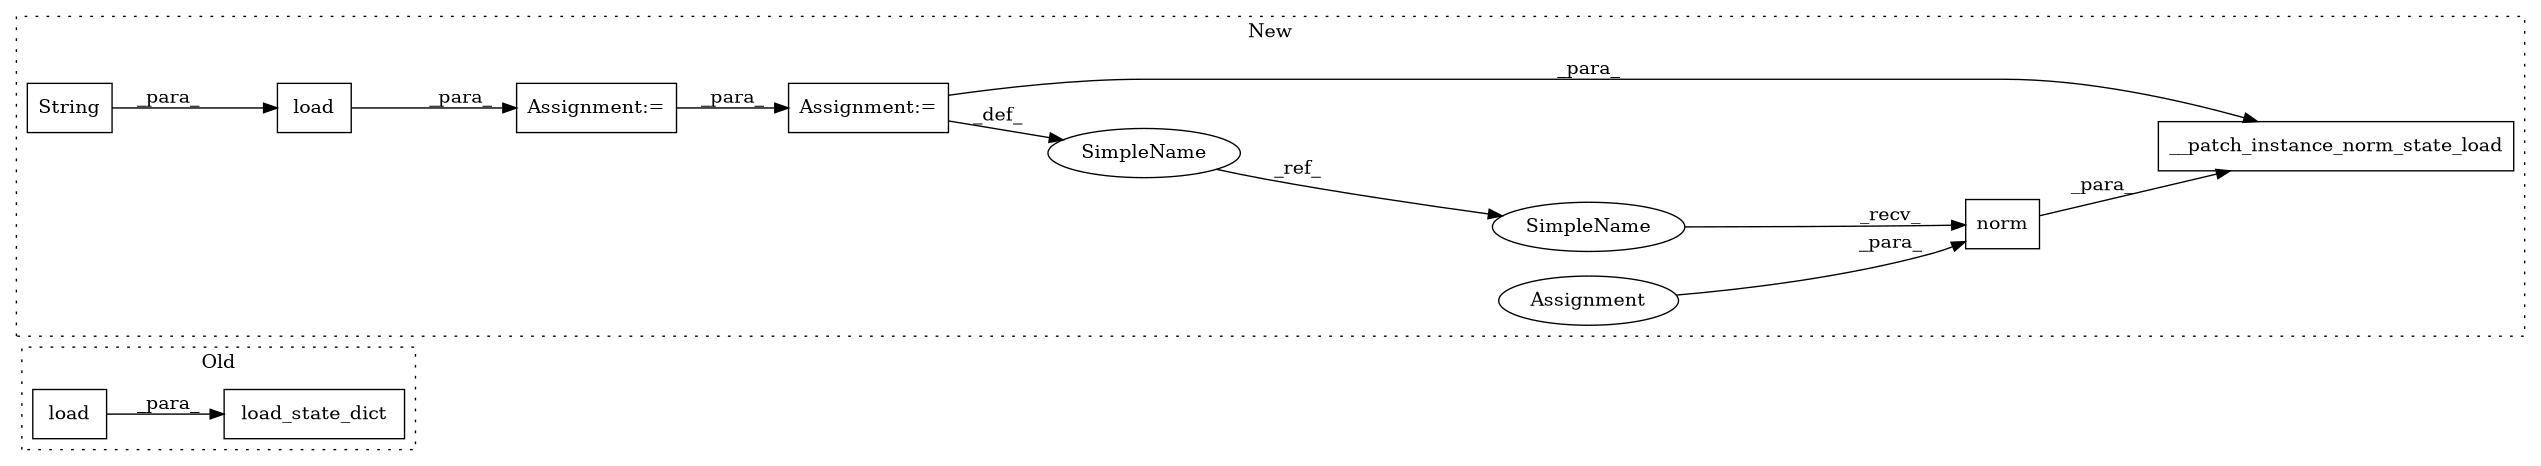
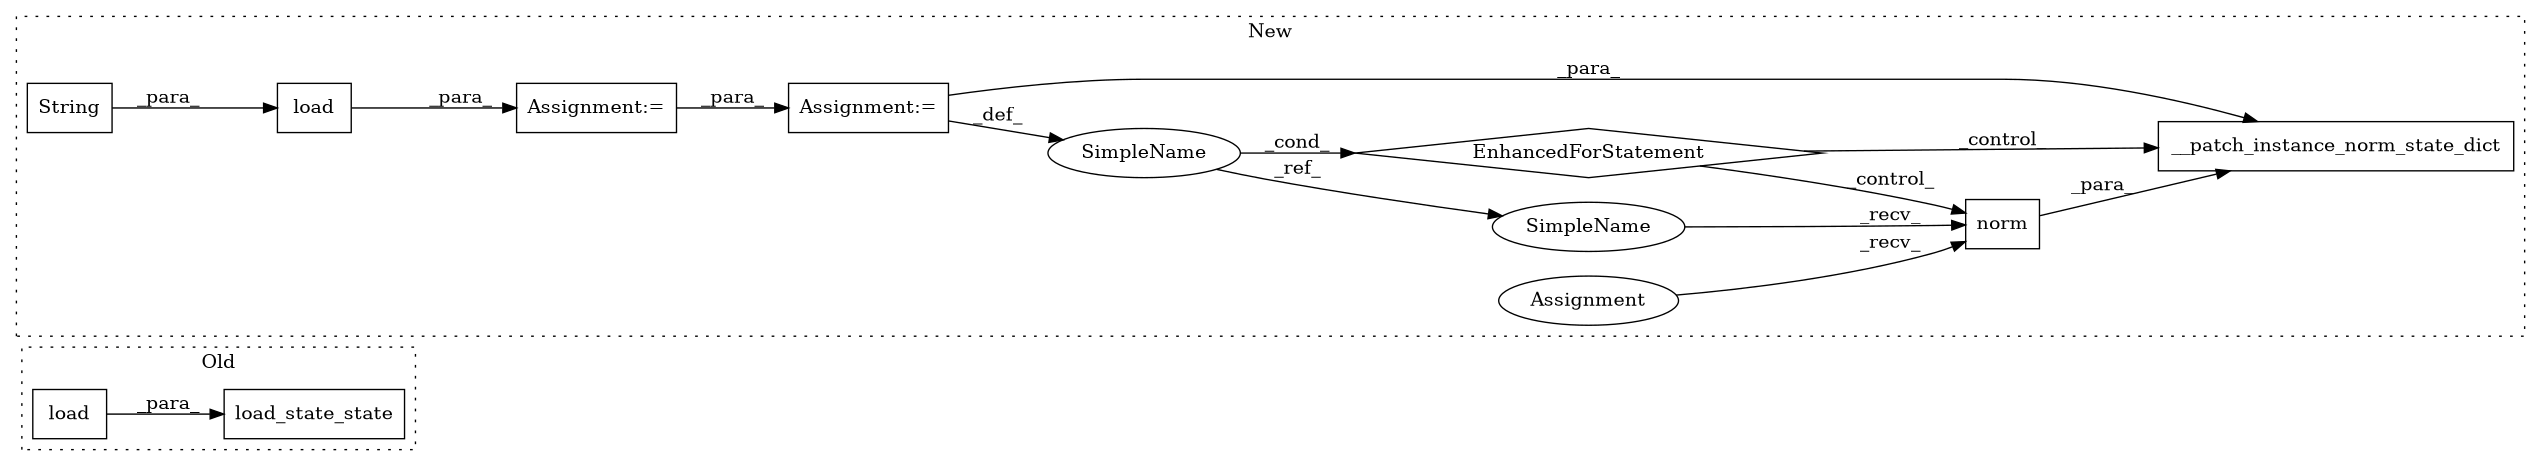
(2336, 146) -> (2336, 146)
none -> (1589, 153)
(1891, 243) -> (1891, 243)
(314, 414) -> (314, 414)
